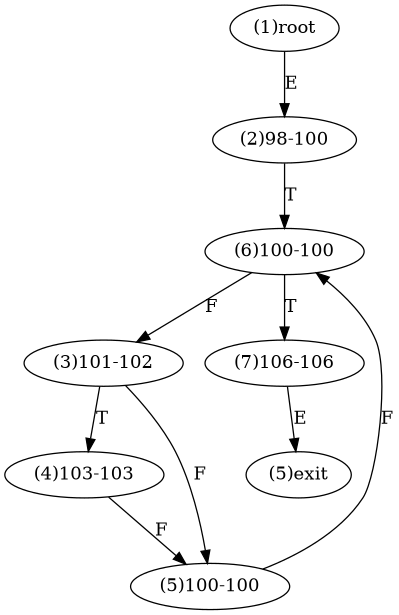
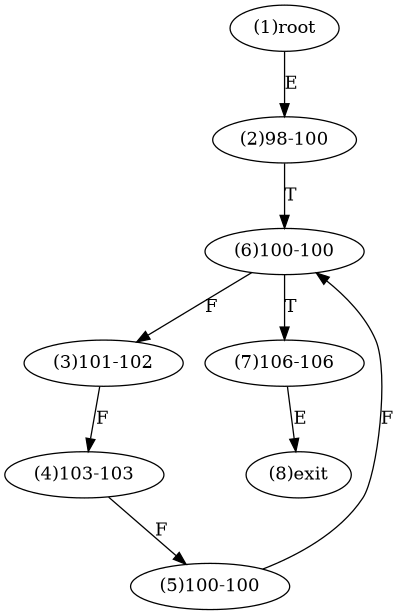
(102, 419) -> (102, 419)
(180, 461) -> none
(299, 475) -> (299, 475)
